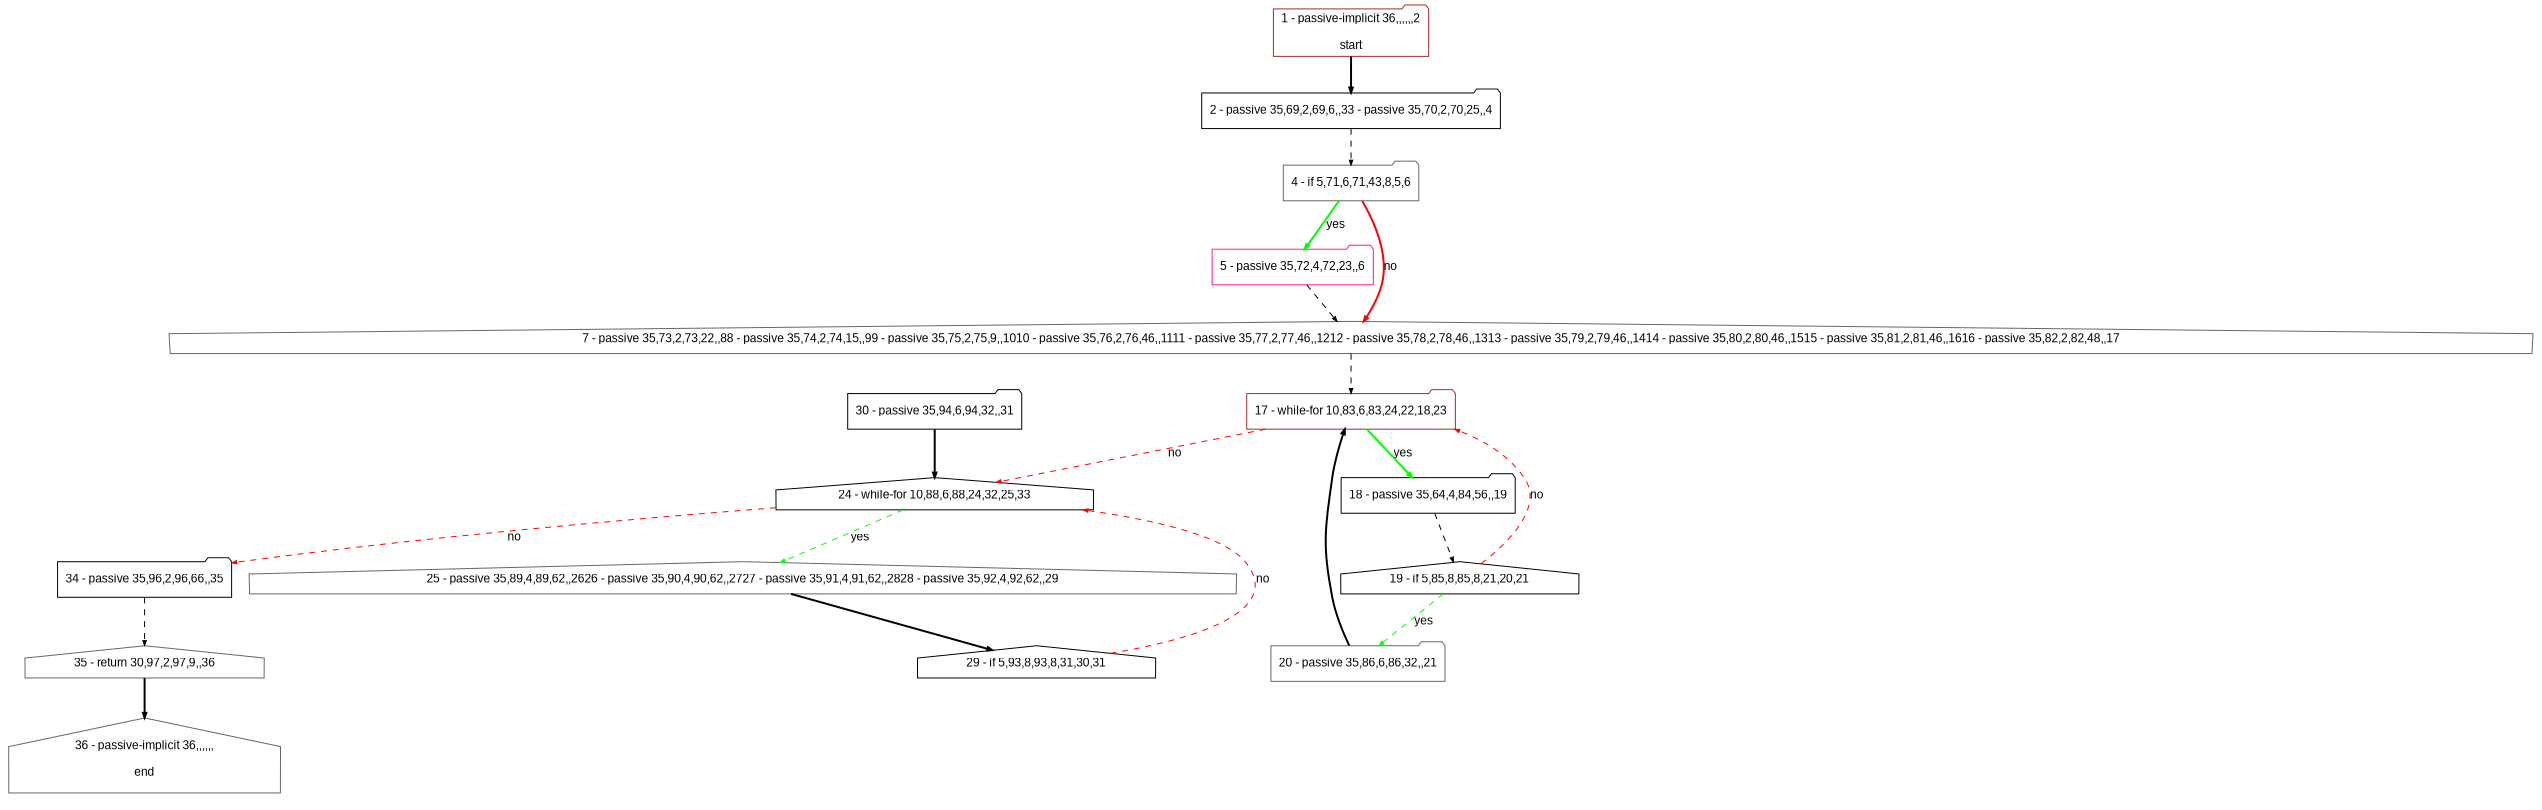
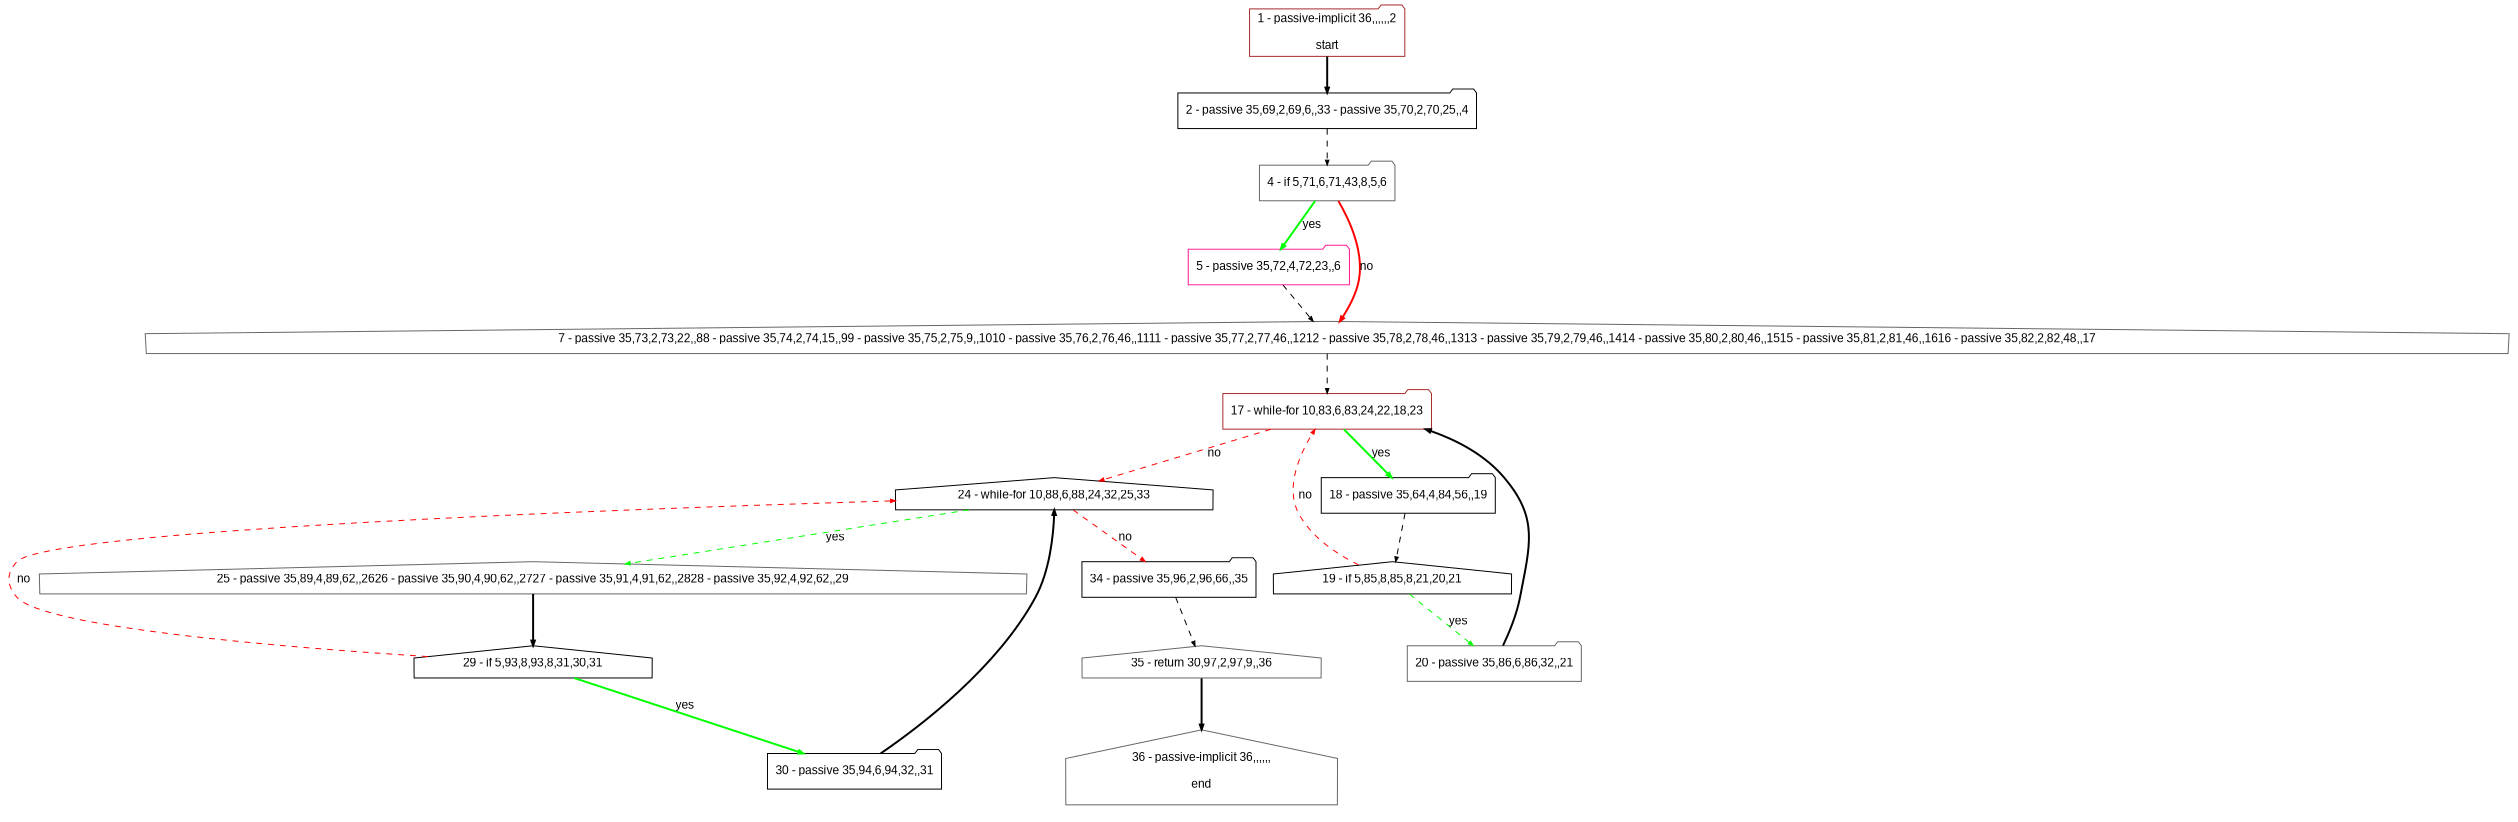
none -> (686, 715)
